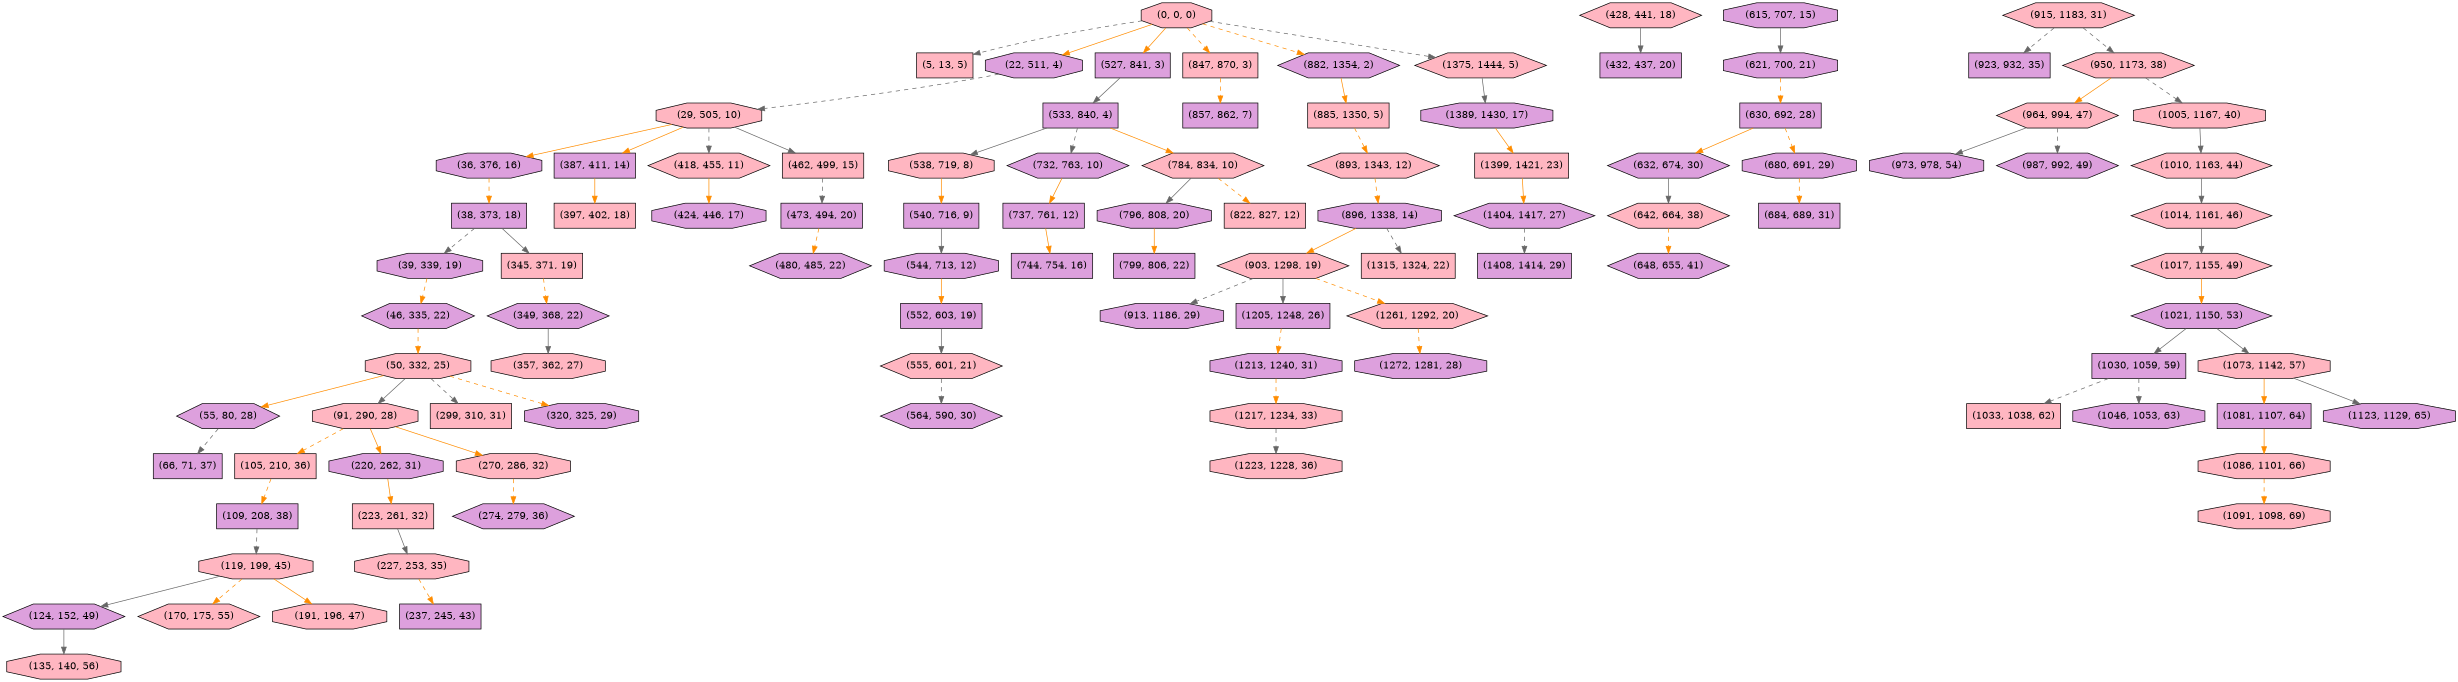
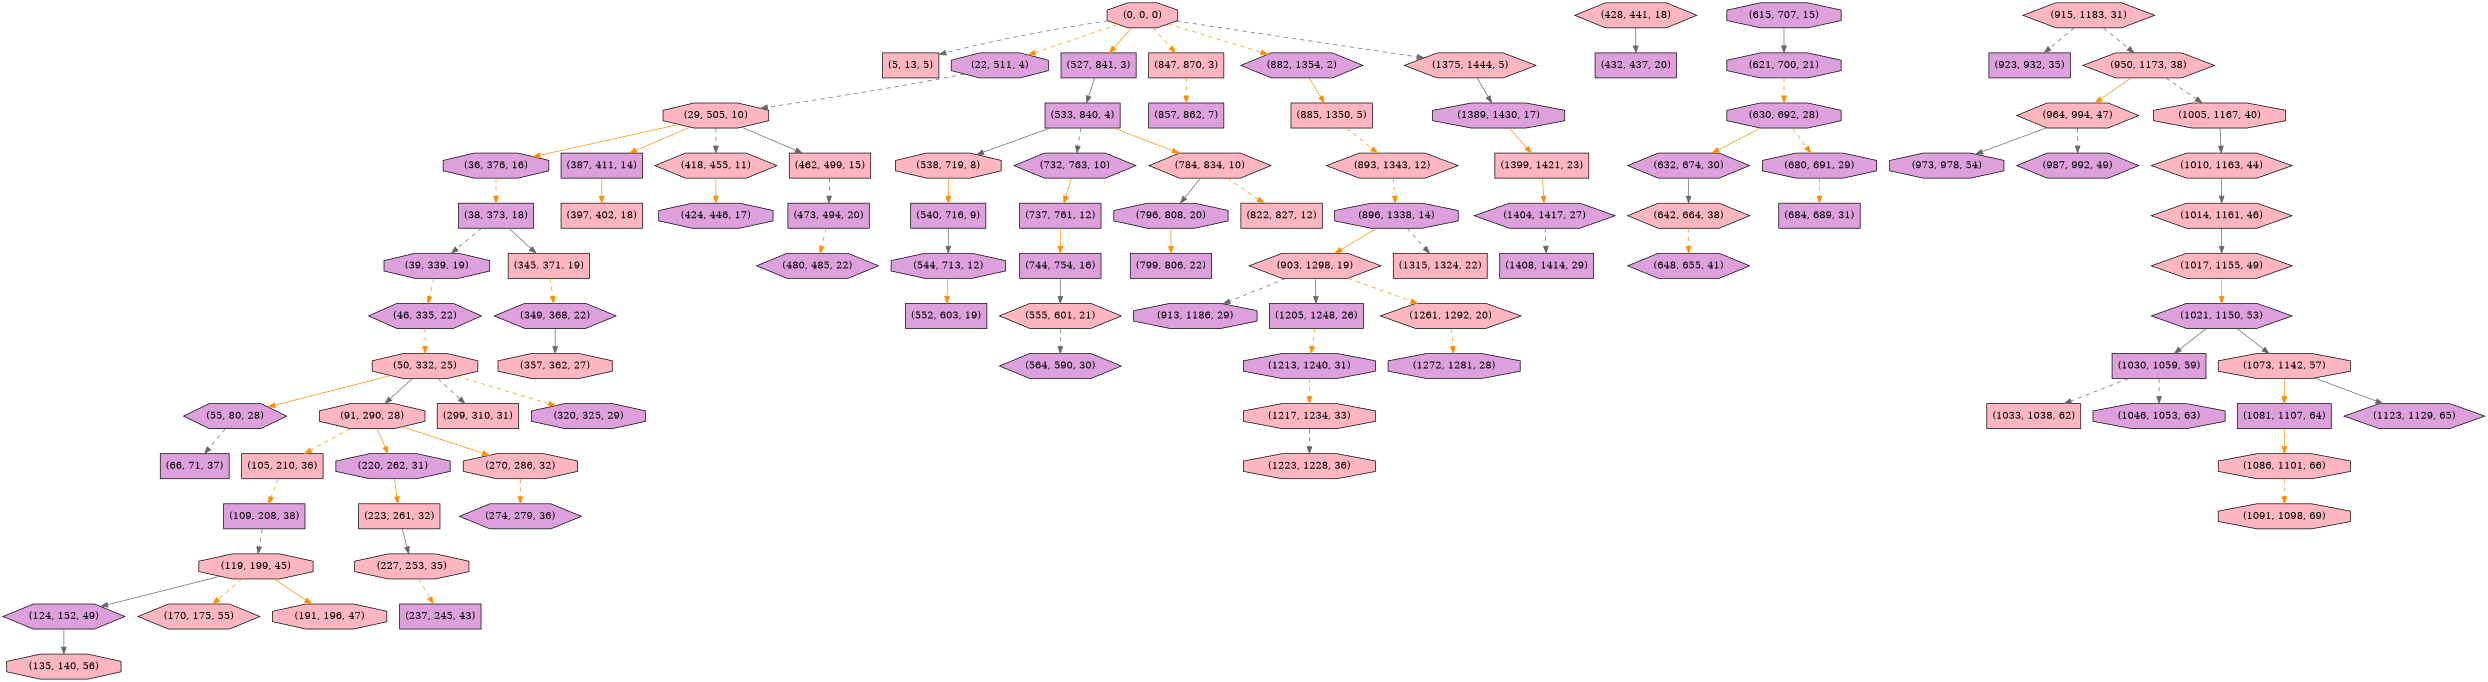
(1111, 39) -> (1076, 39)
(1780, 116) -> (1784, 116)
(941, 338) -> (1060, 287)
(2389, 416) -> (2414, 416)
